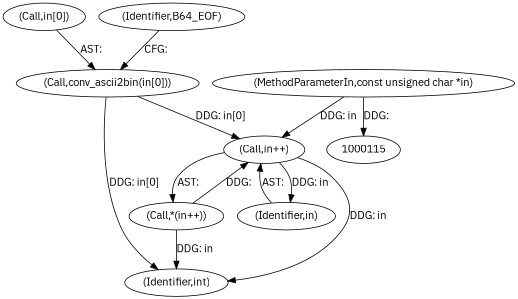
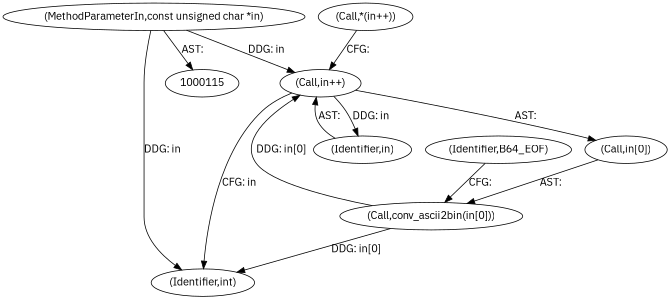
(378, 116) -> (194, 50)
(191, 165) -> (472, 113)
(240, 183) -> (359, 50)
(369, 216) -> (240, 183)
(176, 246) -> (144, 153)
